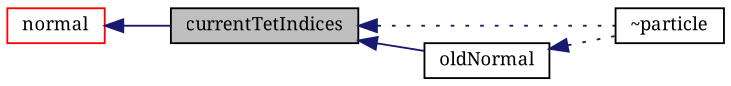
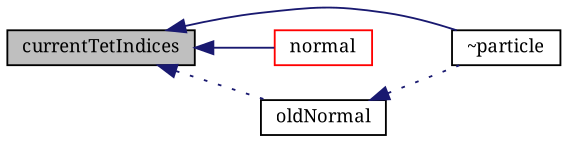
(147, 26) -> (244, 48)
(496, 26) -> (321, 8)
(401, 47) -> (221, 85)
